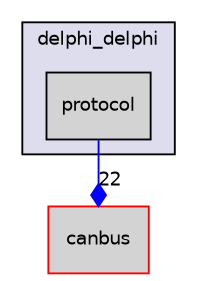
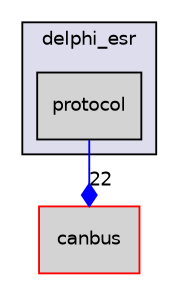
(99, 40) -> (89, 40)
